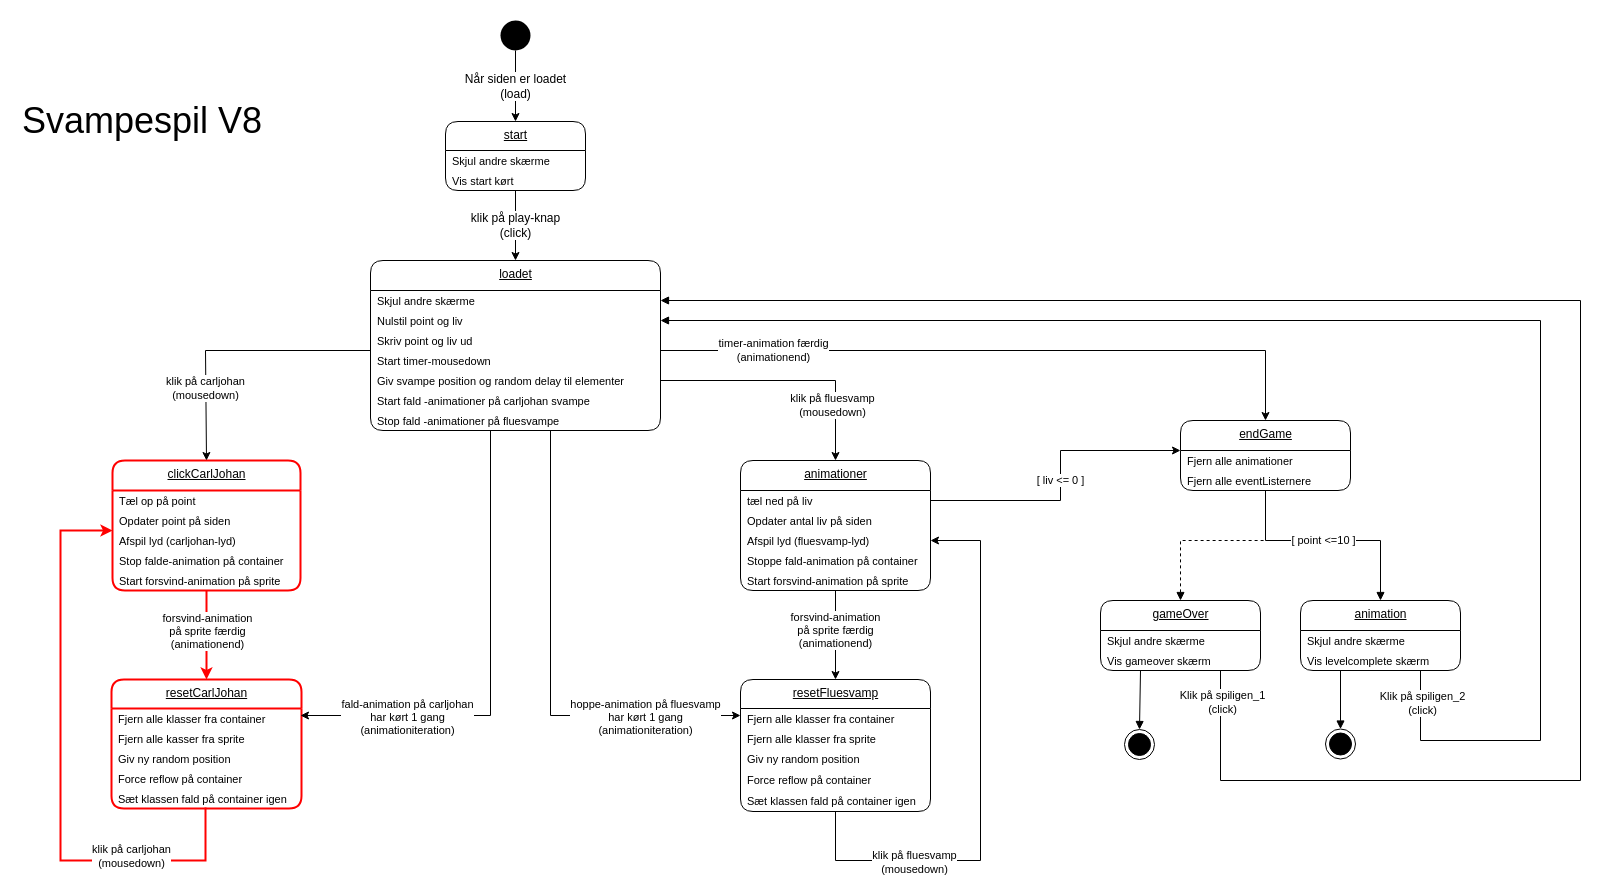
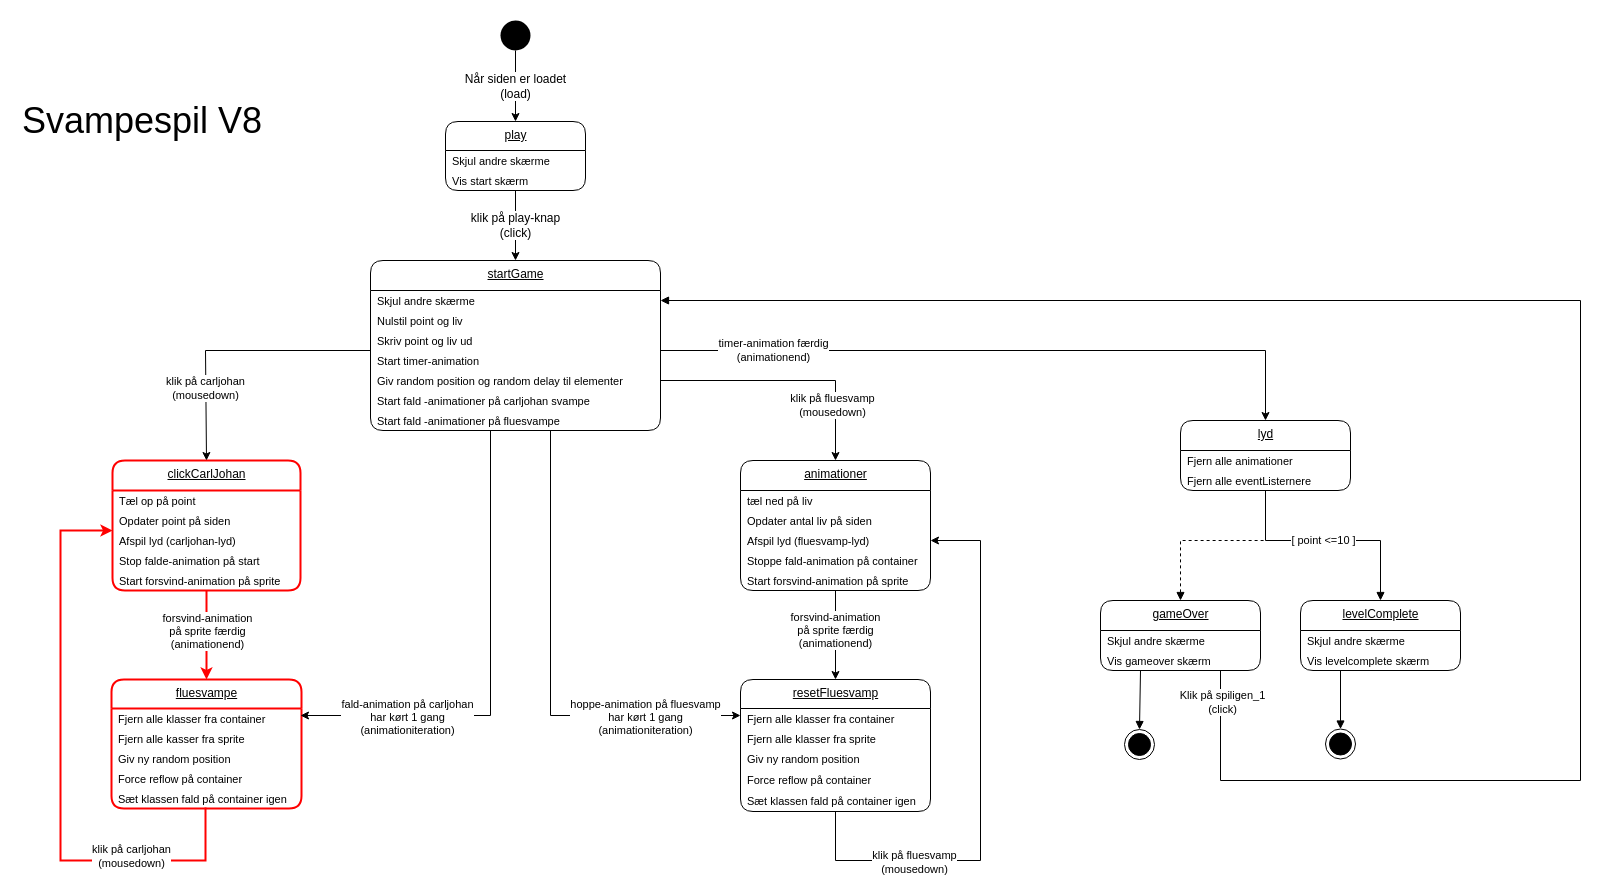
(516, 136) -> (516, 136)
(491, 181) -> (494, 181)
(516, 275) -> (516, 275)
(1409, 321) -> none
(439, 361) -> (436, 361)
(508, 381) -> (508, 381)
(476, 421) -> (480, 421)
(1266, 435) -> (1266, 435)
(1061, 484) -> none
(211, 561) -> (200, 561)
(1381, 615) -> (1381, 615)
(207, 694) -> (207, 694)
